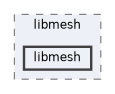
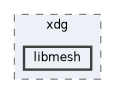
(58, 26) -> (58, 26)
